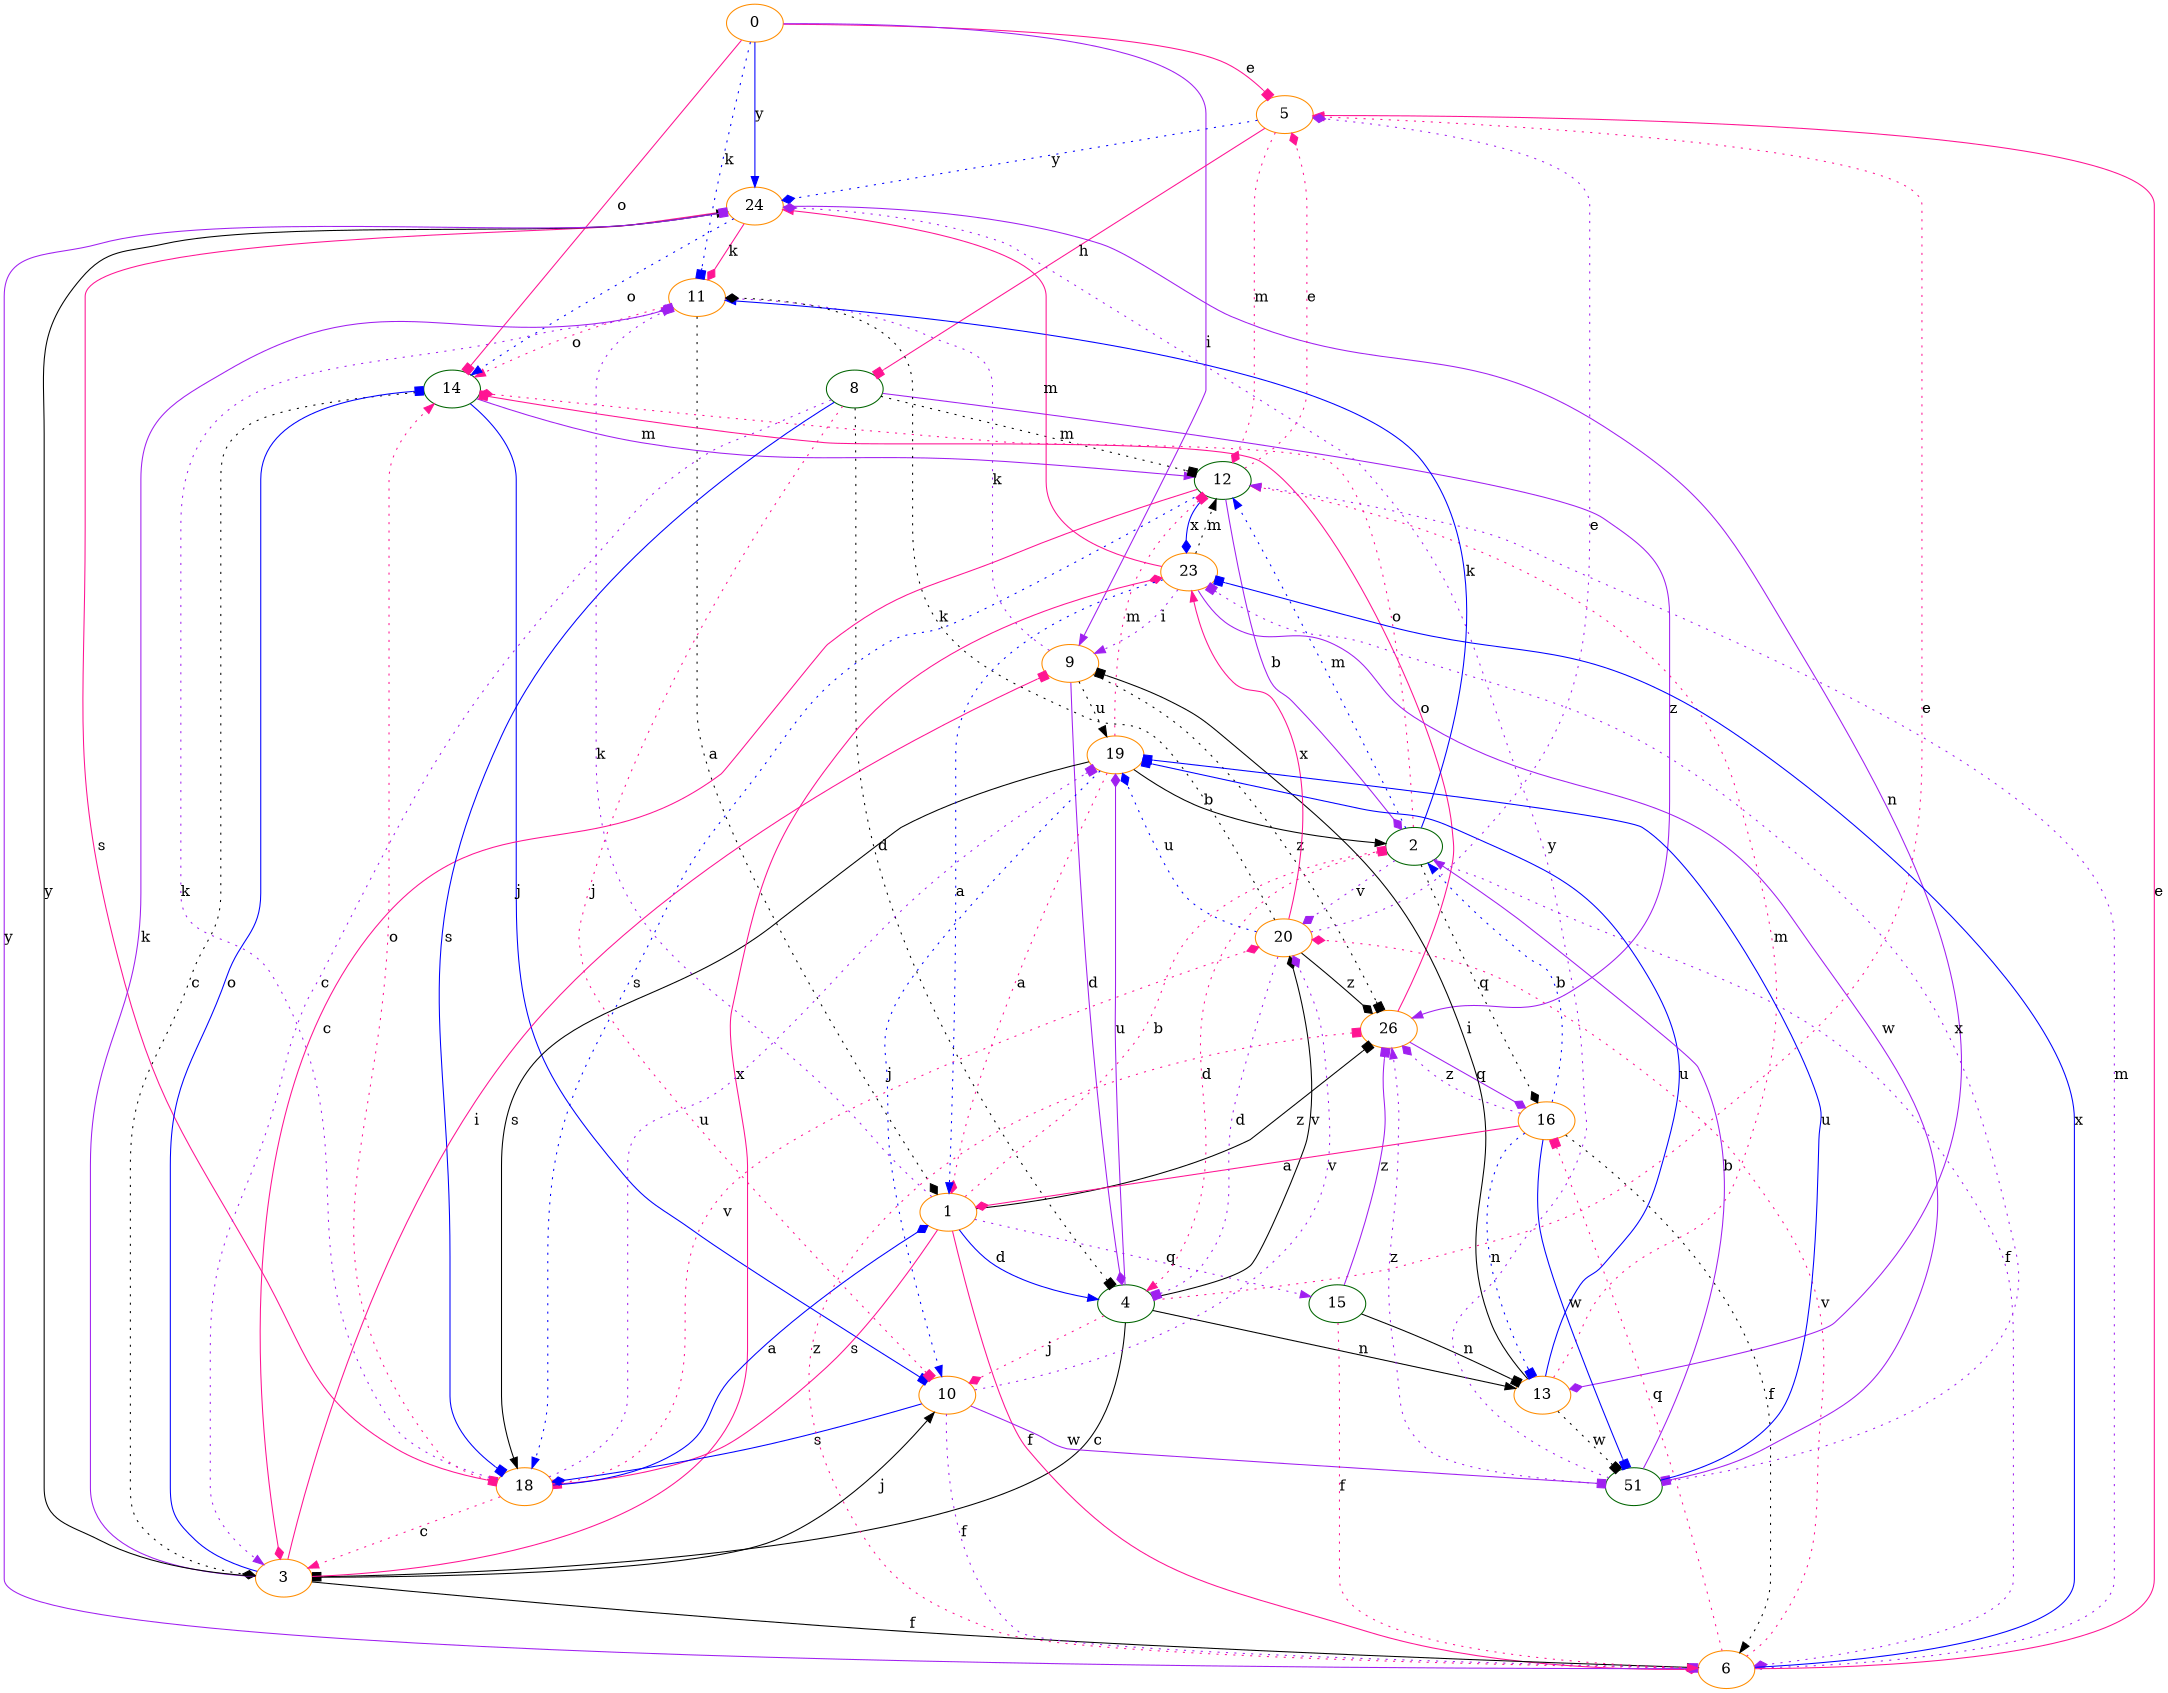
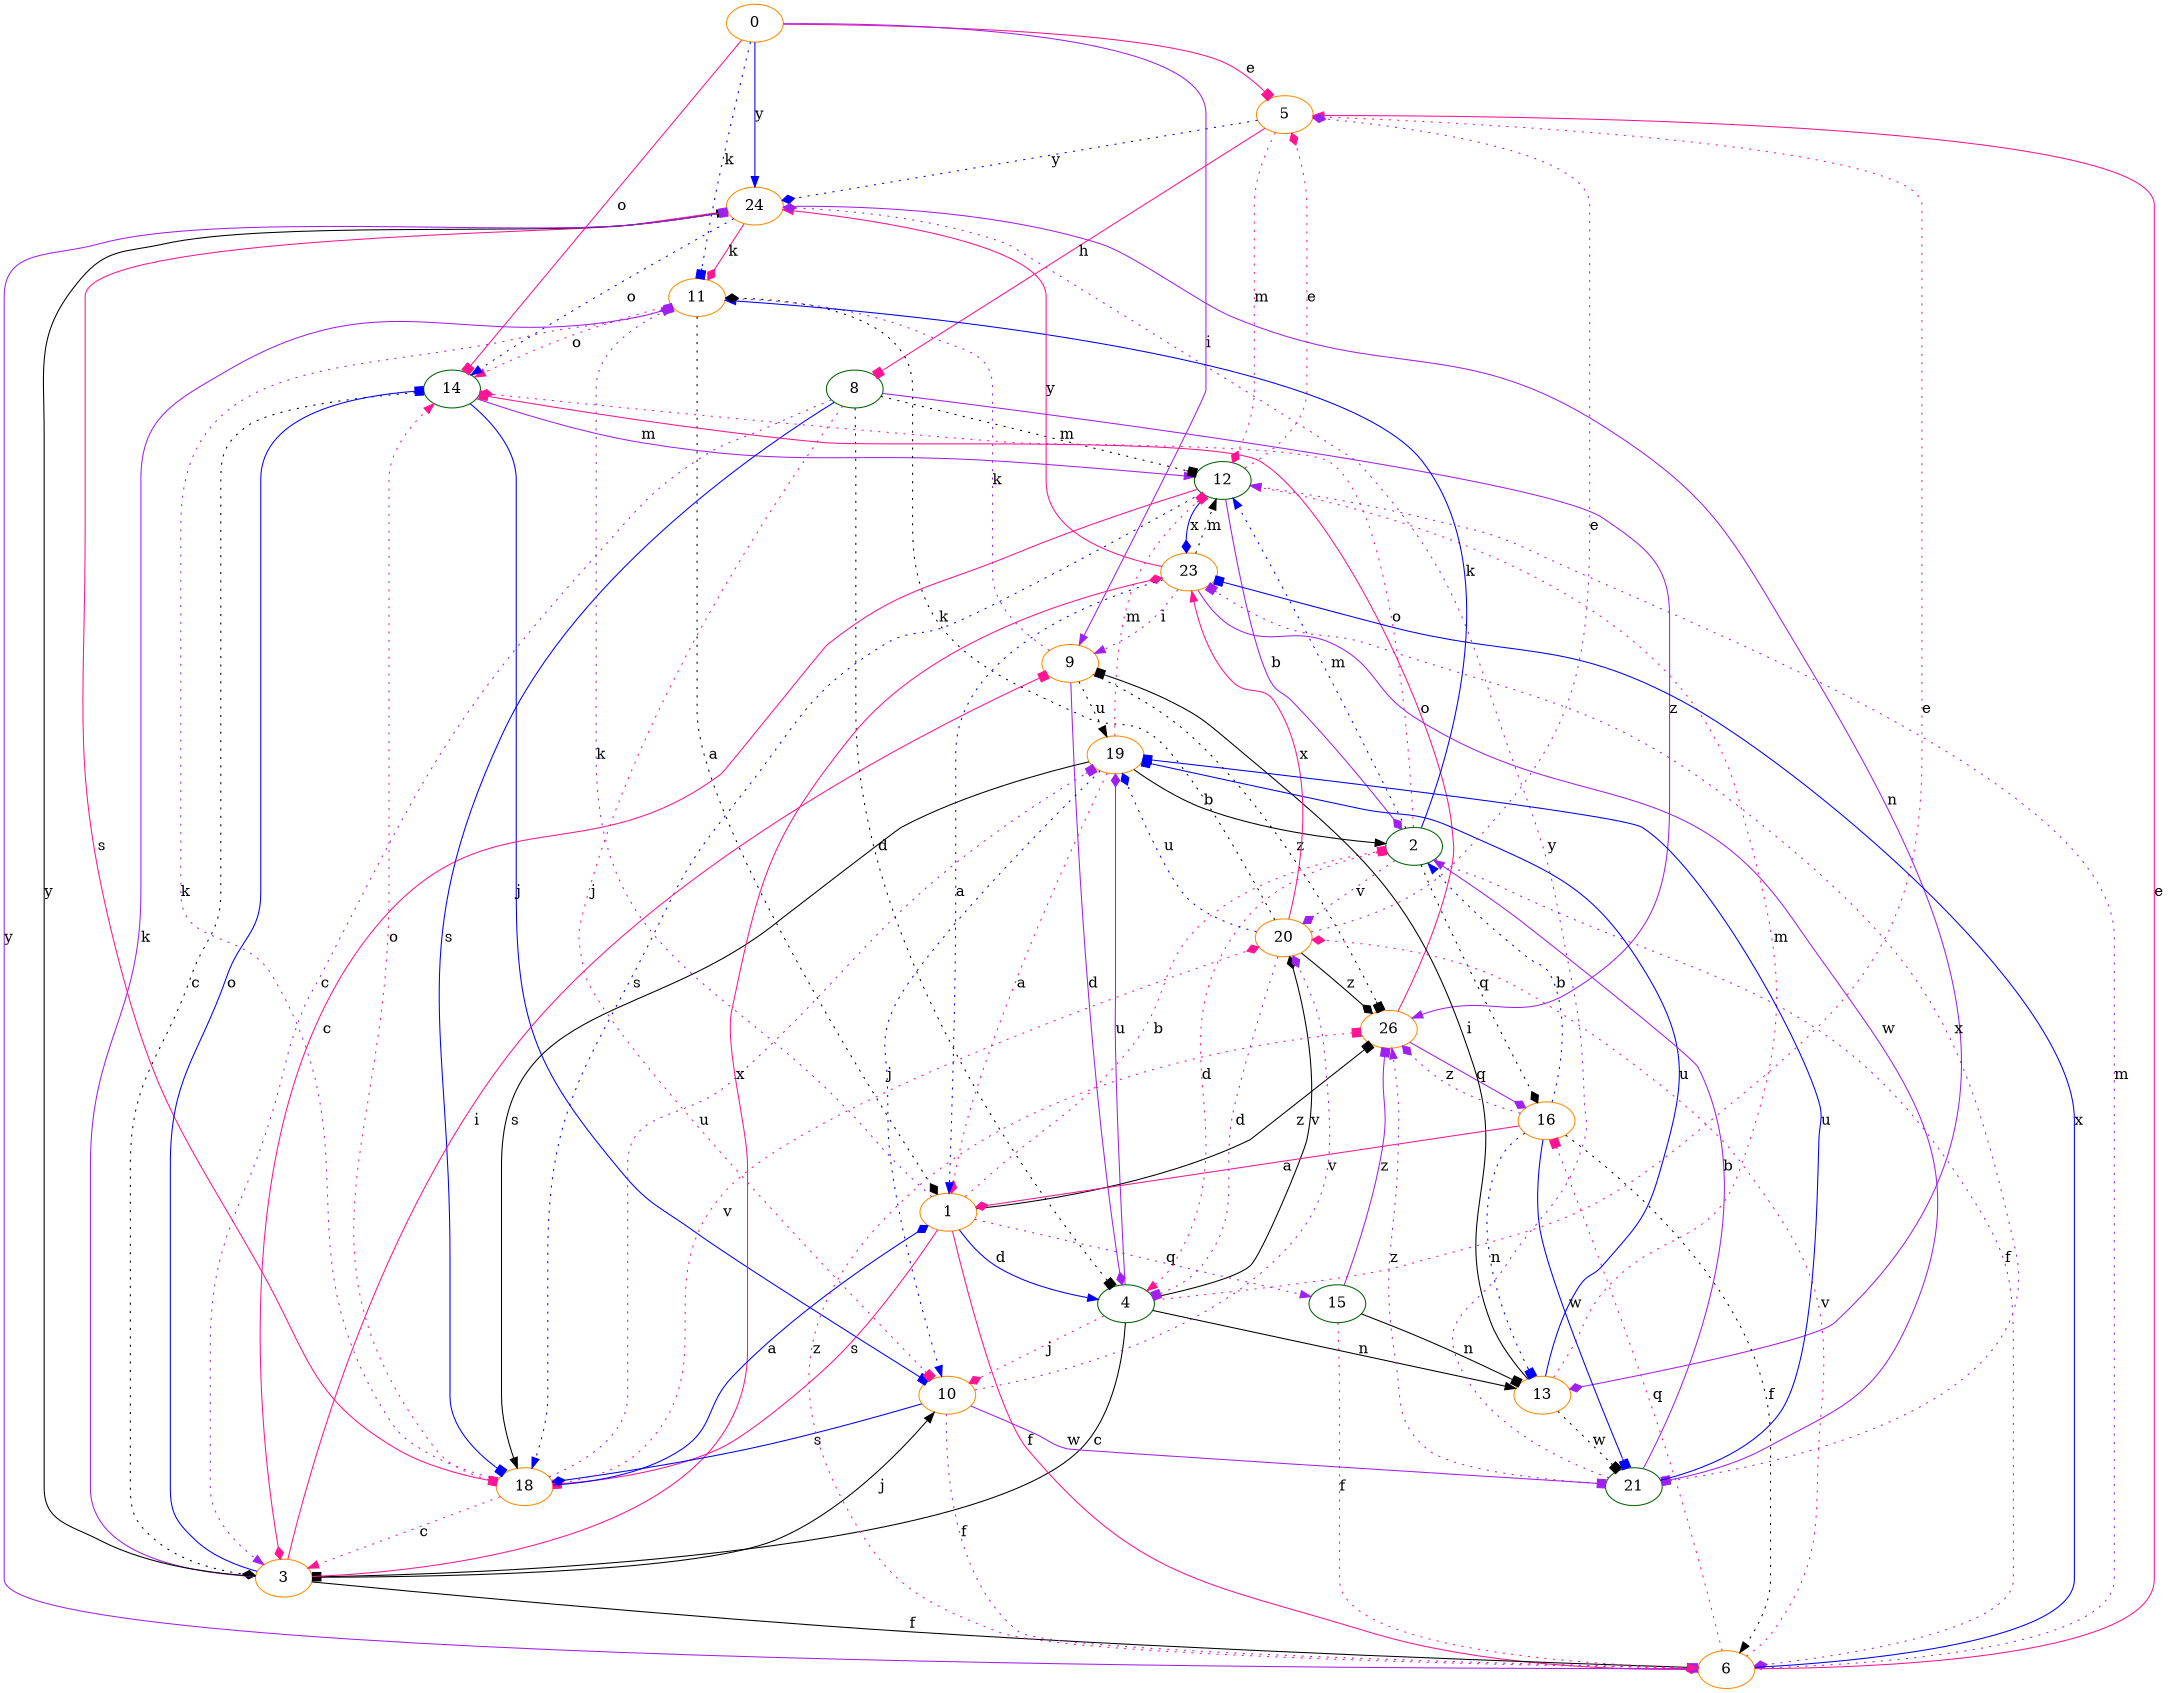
(1051, 389) -> (1051, 389)
(1634, 1487) -> (1634, 1487)
